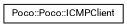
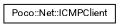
(64, 14) -> (60, 14)
